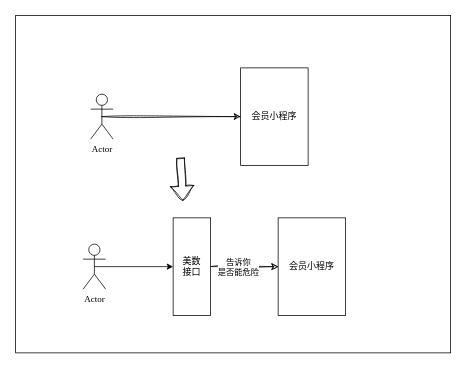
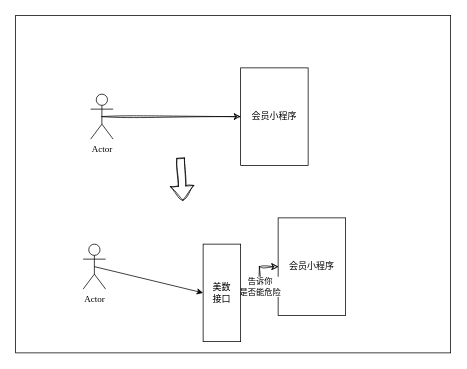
(192, 267) -> (222, 293)
